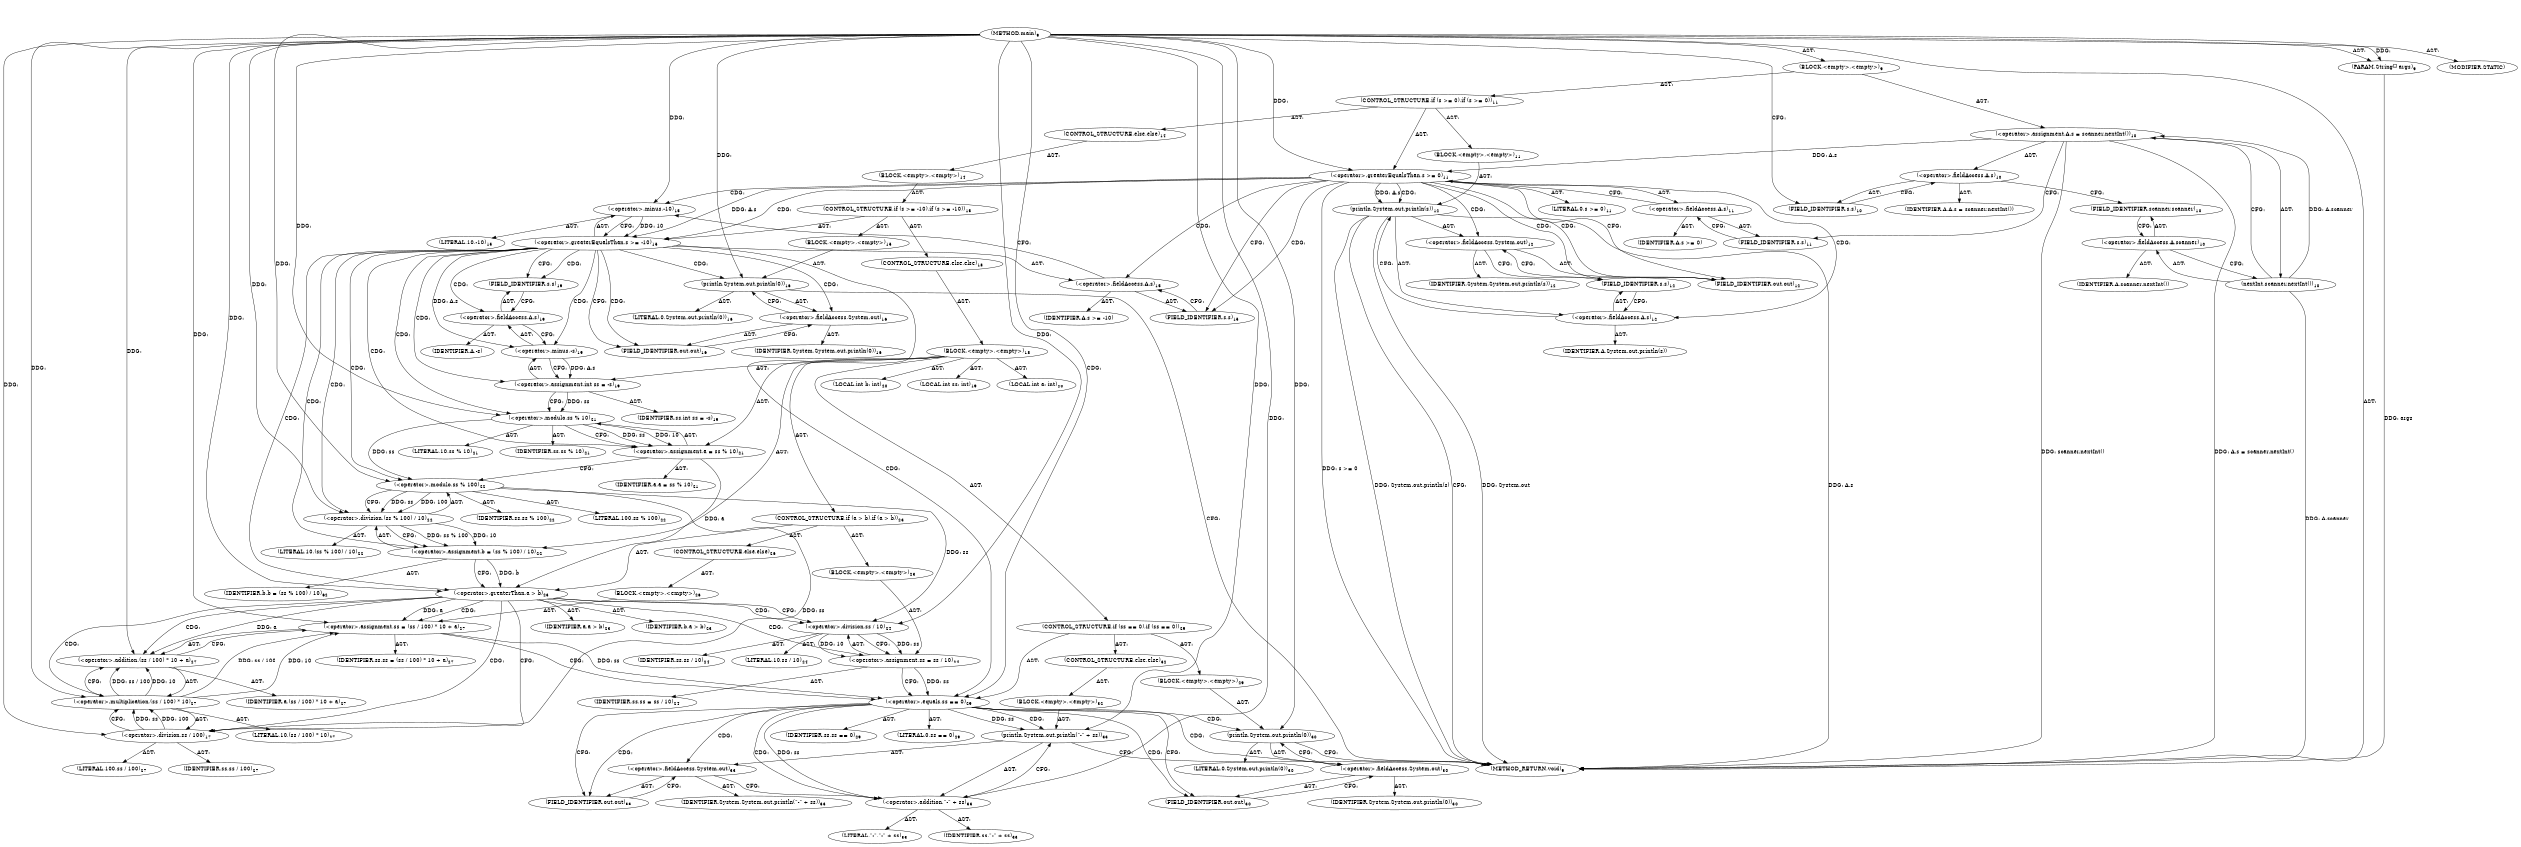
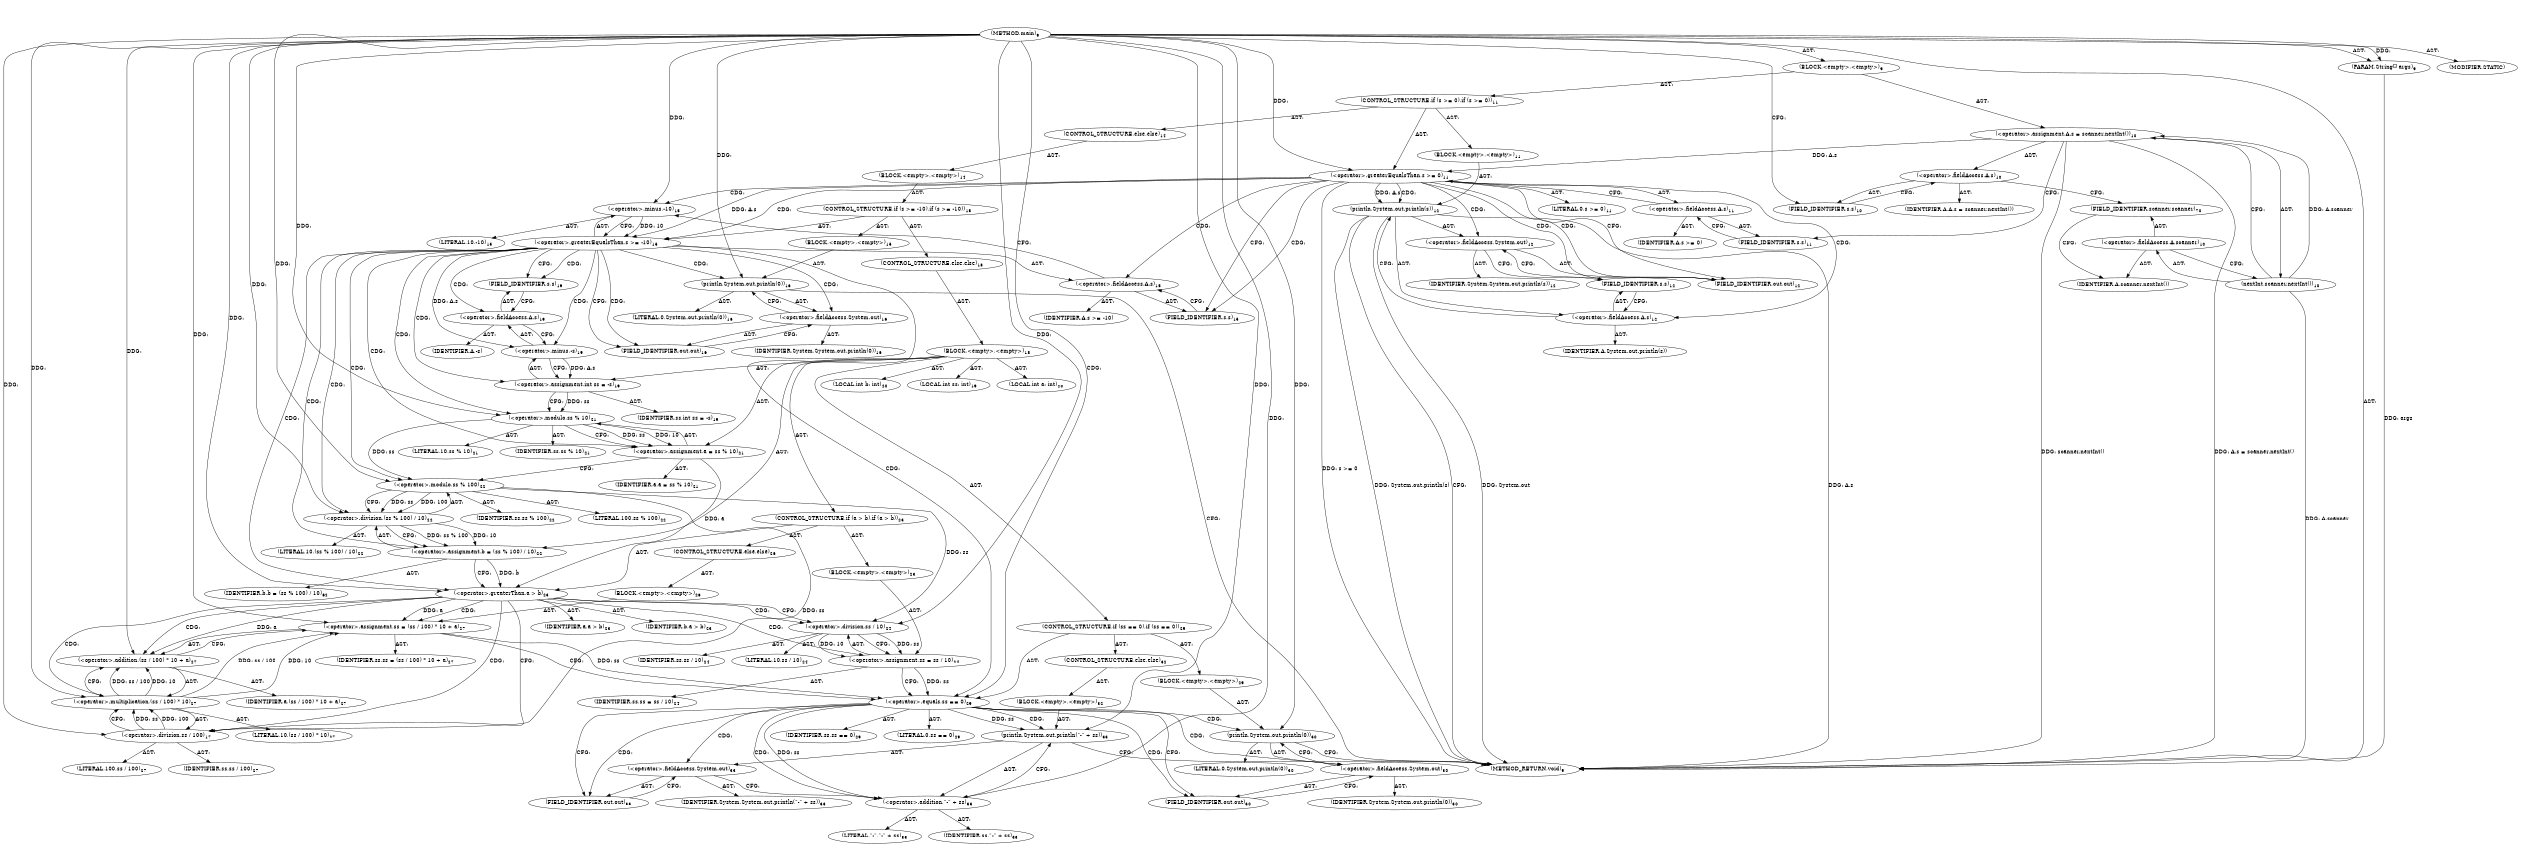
(2199, 209) -> (2199, 209)
(2137, 225) -> (2060, 247)
